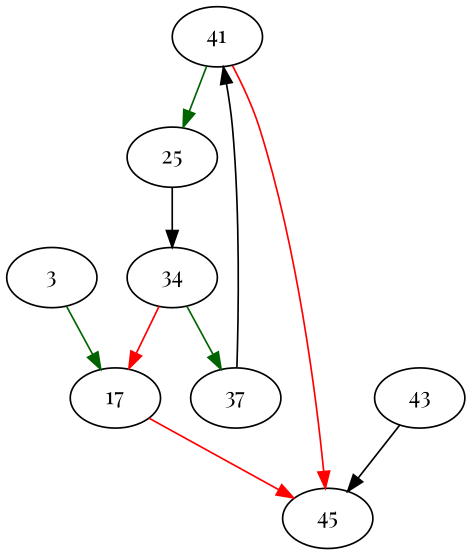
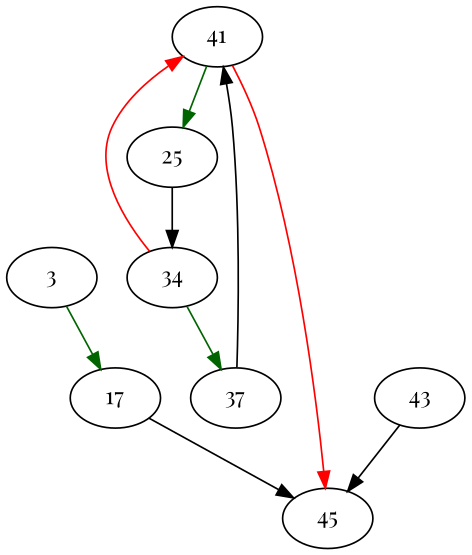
(148, 330) -> (106, 153)
(214, 454) -> (214, 454)
